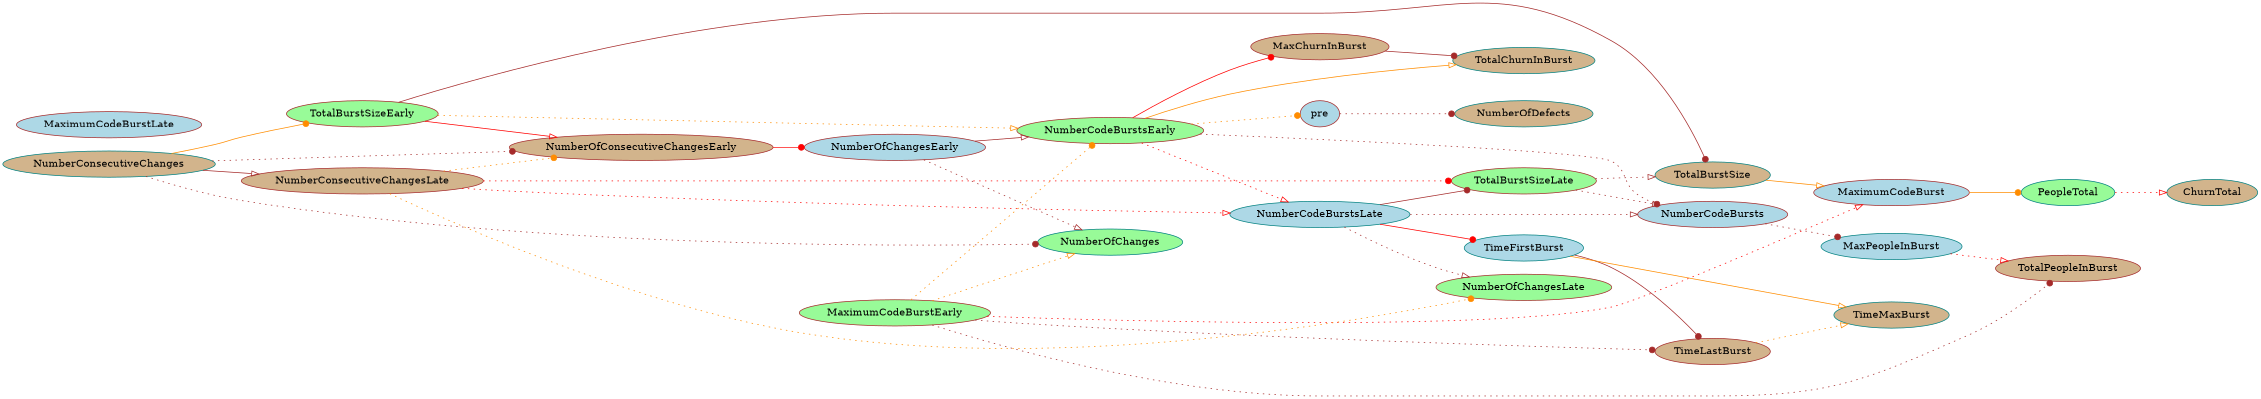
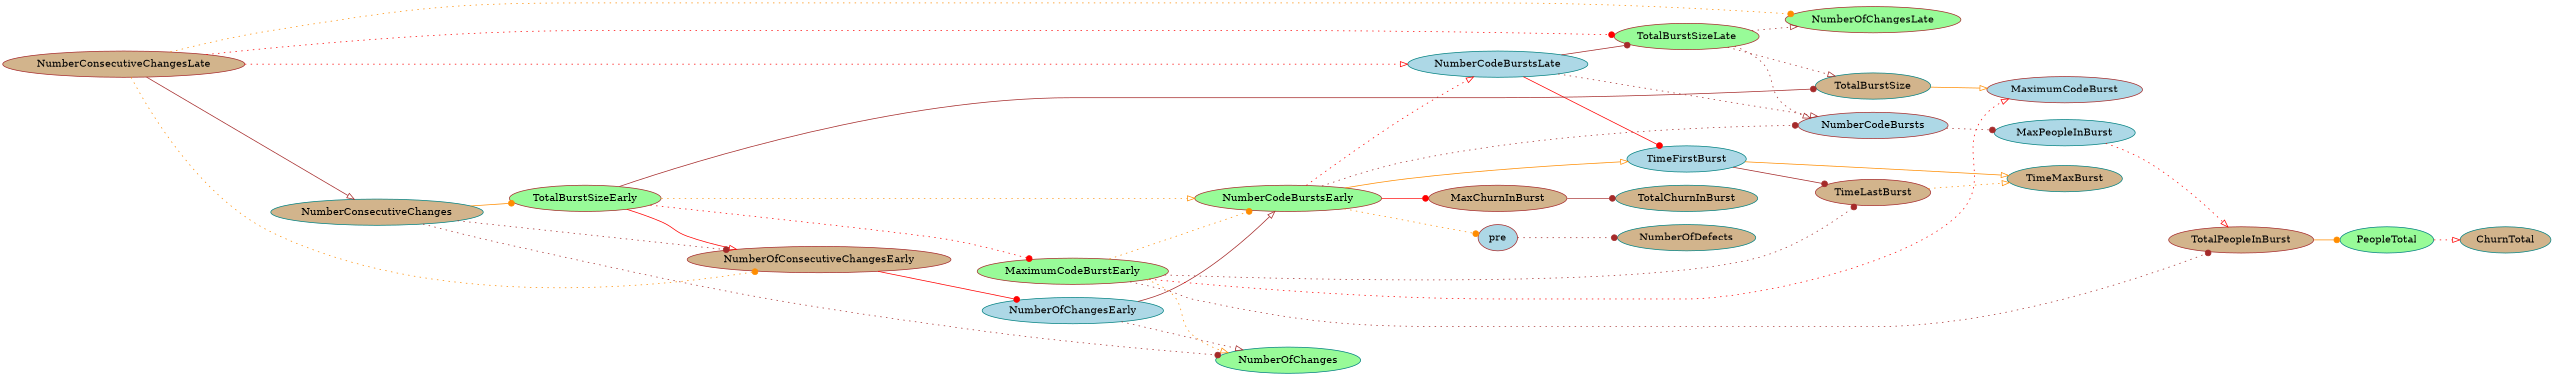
(1295, 83) -> (1483, 171)
(109, 125) -> none
(895, 147) -> (1073, 311)
(227, 172) -> (247, 136)
(1992, 193) -> (2324, 240)
none -> (839, 226)
(1402, 254) -> (1771, 29)
